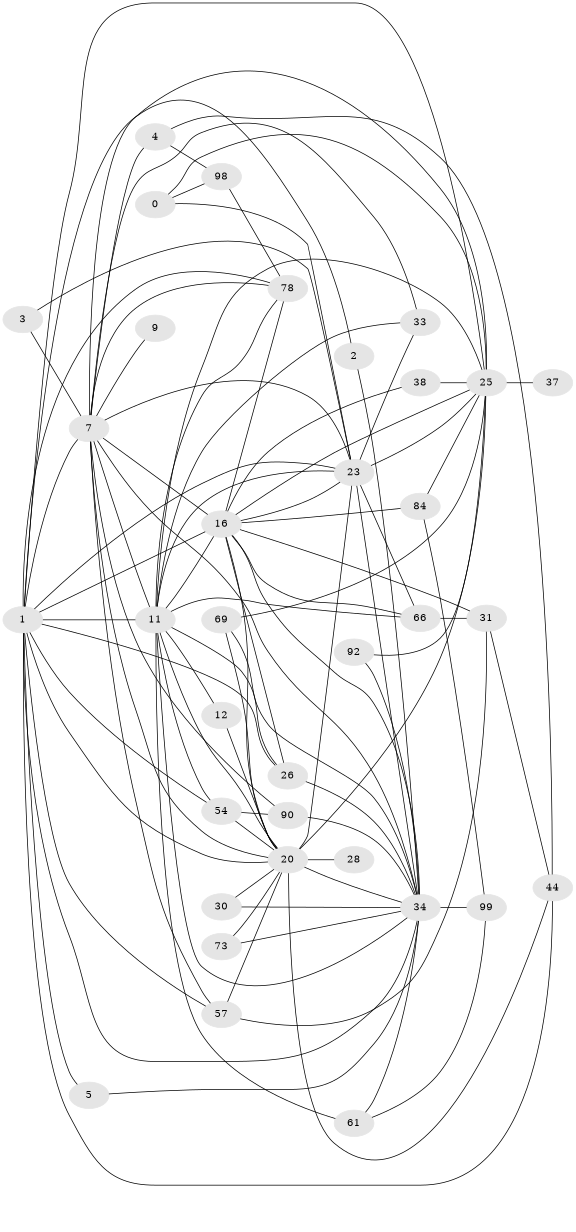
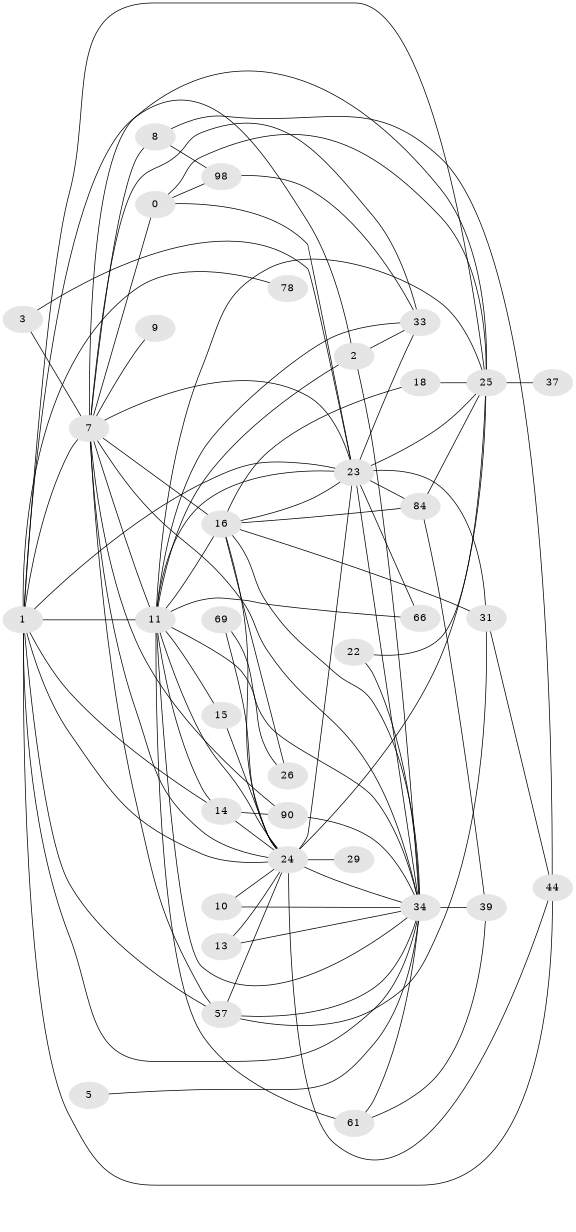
(155, 137) -> (155, 137)
(255, 233) -> (345, 217)
(144, 303) -> (122, 317)
none -> (387, 339)
(420, 383) -> (420, 383)
(255, 406) -> none
(189, 422) -> (217, 463)
(355, 442) -> none
none -> (387, 490)
(409, 553) -> none
(122, 572) -> none
(298, 599) -> none
(459, 618) -> (459, 510)
(354, 652) -> (354, 652)
(182, 665) -> none
(222, 716) -> (222, 716)
(222, 811) -> (222, 811)
(376, 824) -> (349, 1001)
(288, 860) -> (288, 860)
(354, 860) -> (354, 860)
(36, 861) -> none
(222, 907) -> (222, 907)
(487, 908) -> (487, 908)
(222, 947) -> (222, 947)
